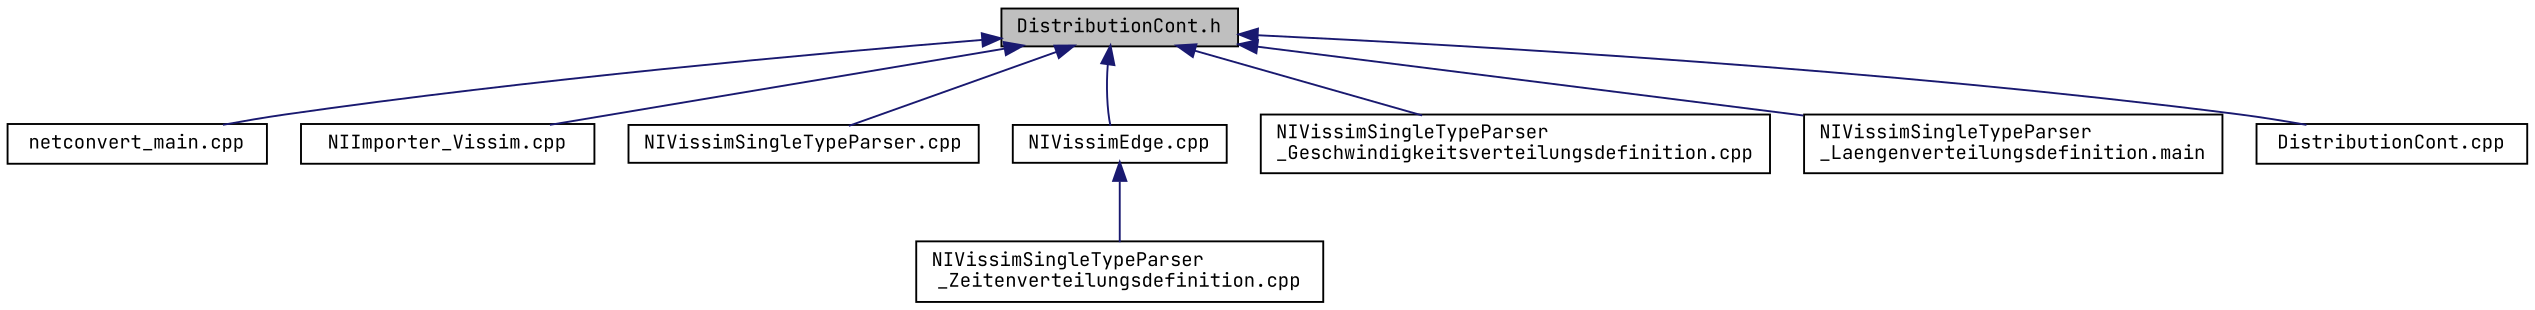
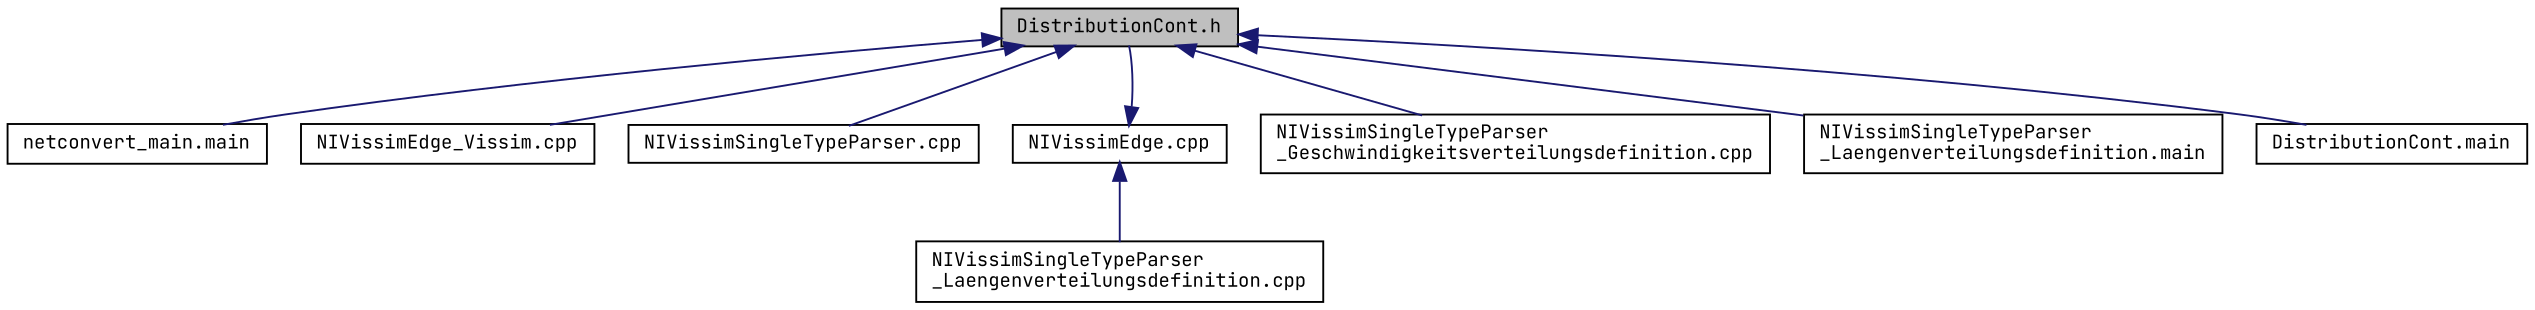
(1107, 95) -> (1132, 76)
(137, 144) -> (137, 144)
(448, 144) -> (448, 144)
(2392, 144) -> (2392, 144)
(1120, 272) -> (1120, 272)
